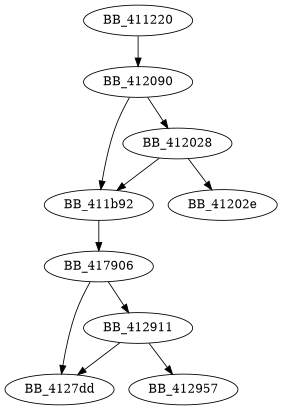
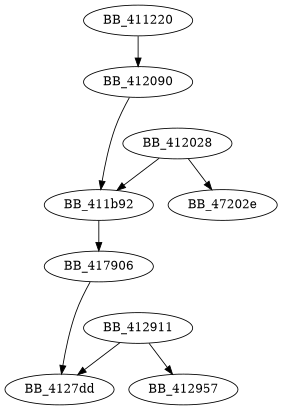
(155, 109) -> none
(223, 205) -> (223, 205)
(116, 294) -> none
